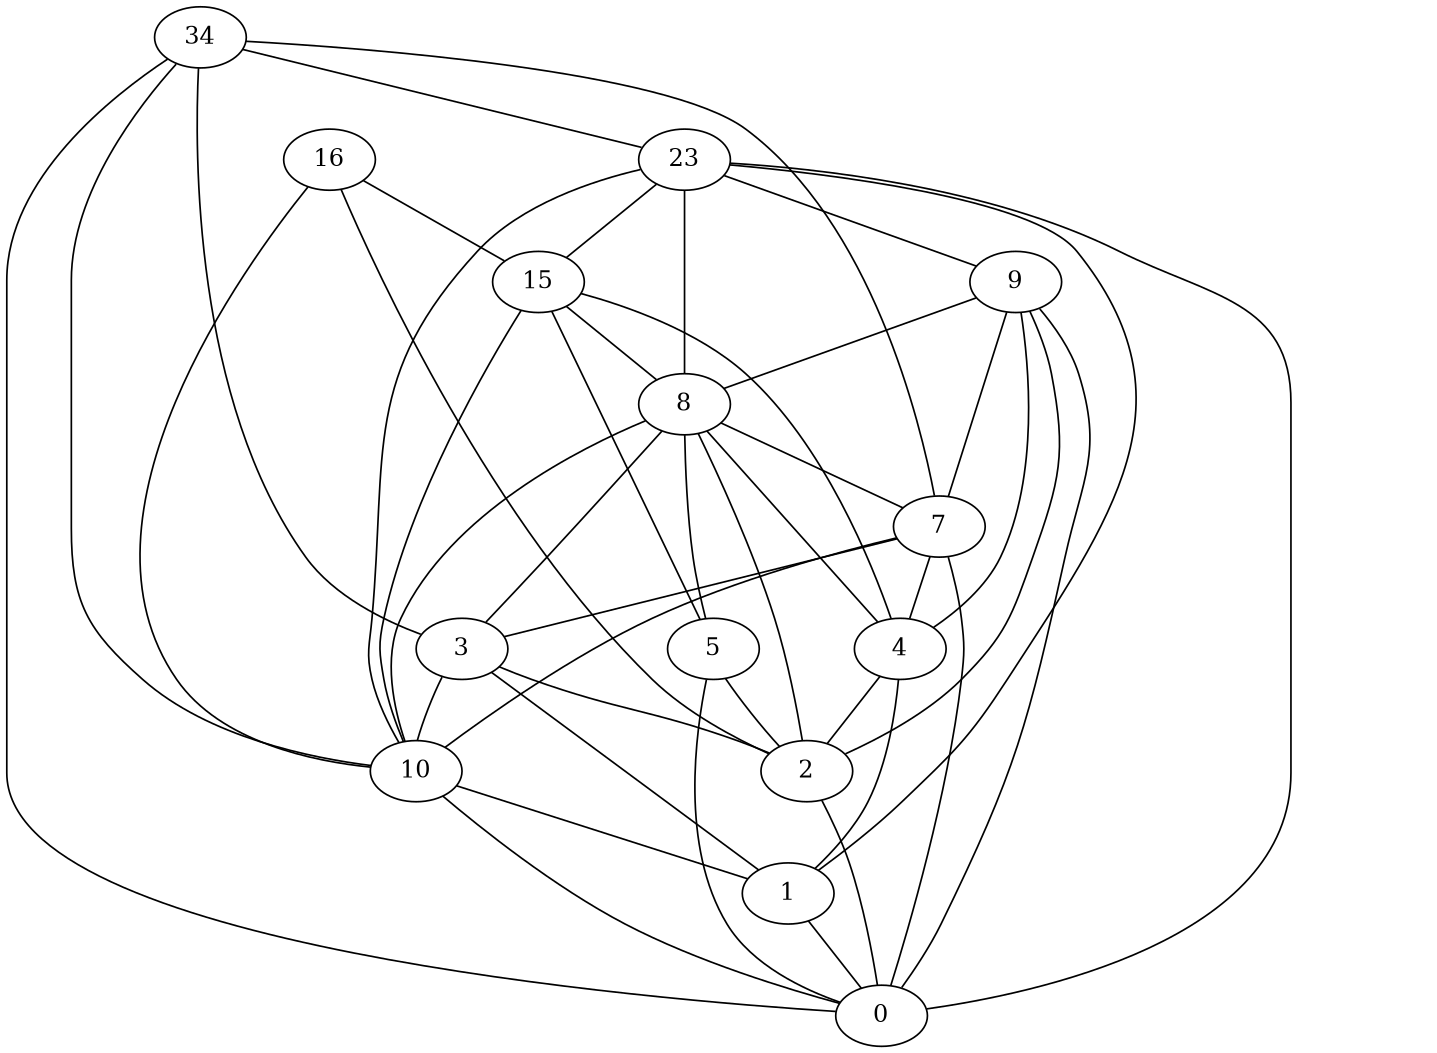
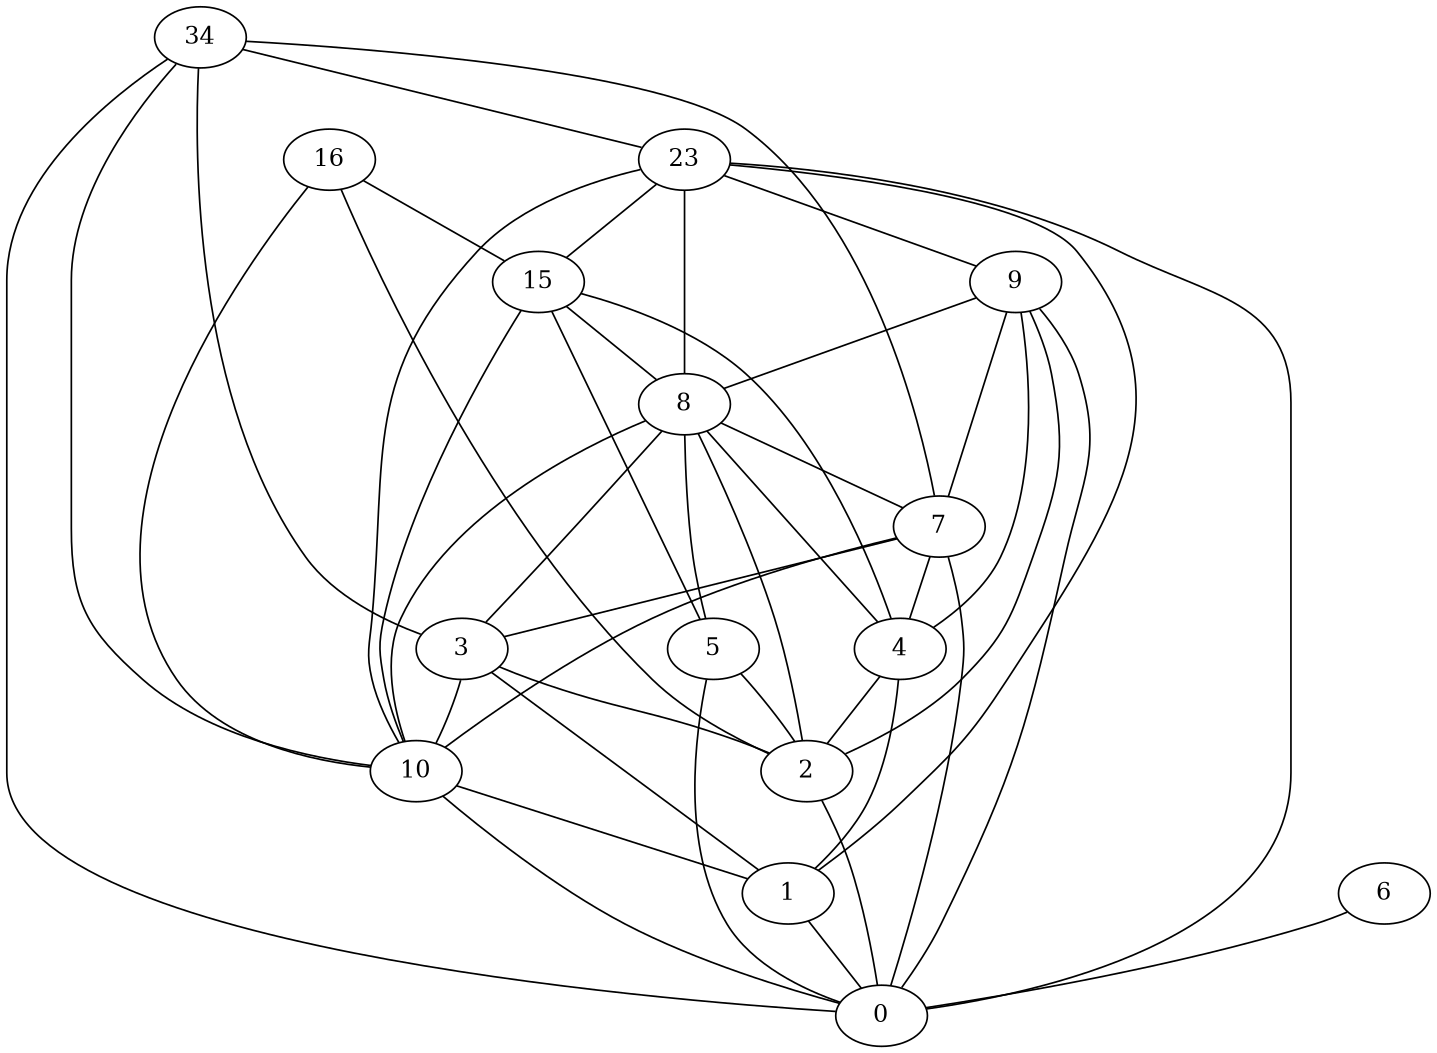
(428, 708) -> (450, 712)
(751, 713) -> (769, 707)
none -> (1384, 893)
